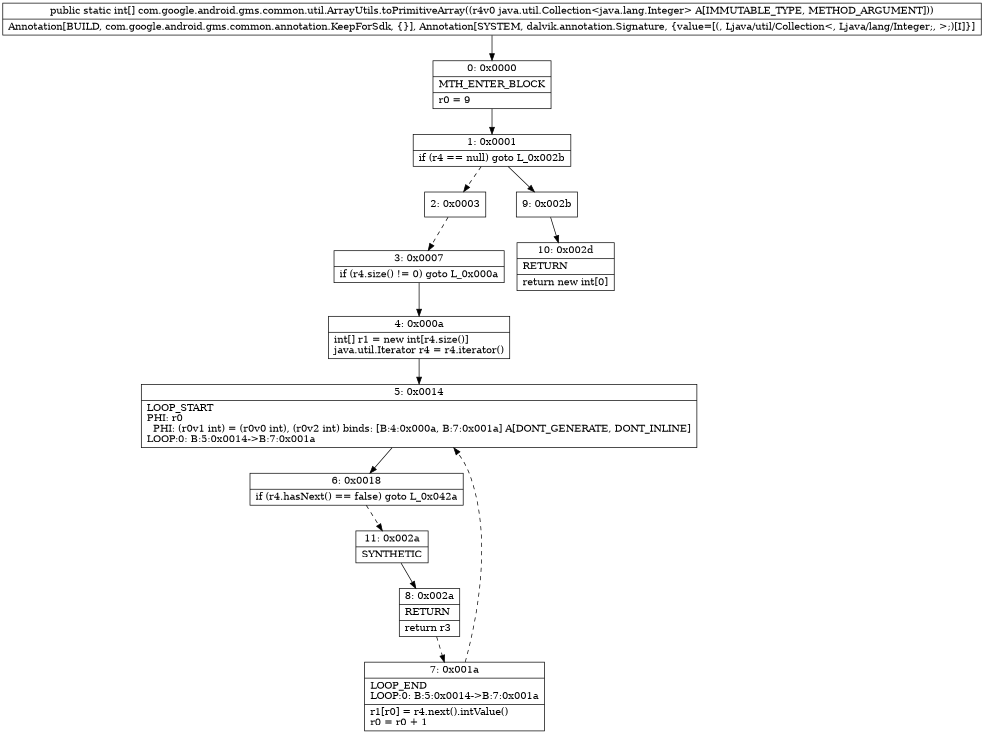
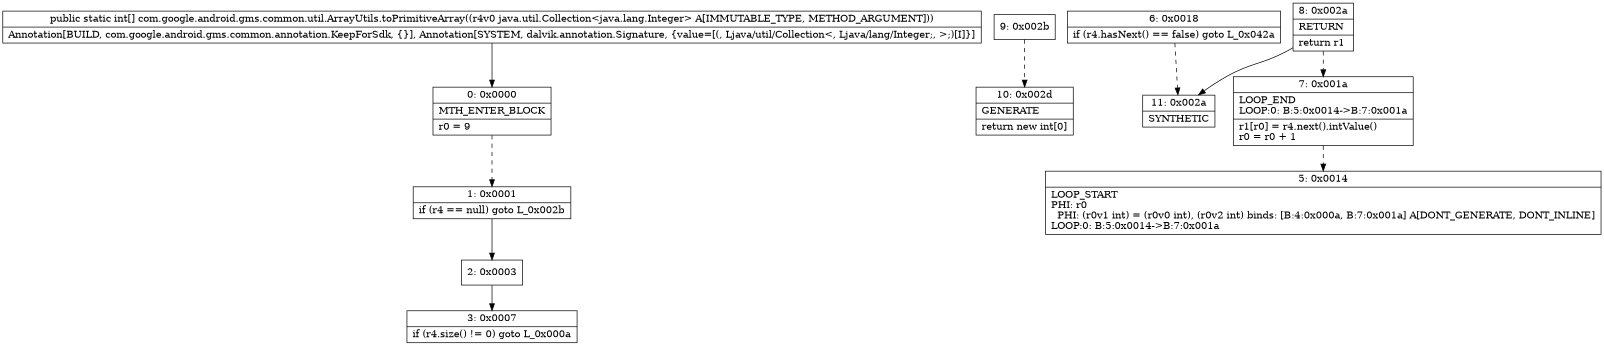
(492, 118) -> (492, 157)
(474, 176) -> (492, 236)
(519, 177) -> none
(553, 227) -> (1025, 60)
(440, 231) -> (492, 294)
(545, 266) -> (1011, 111)
(419, 338) -> none
(383, 458) -> none
(407, 573) -> (1247, 67)
(428, 628) -> (1322, 43)
